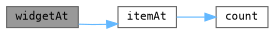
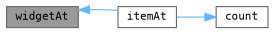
(93, 25) -> (104, 10)
